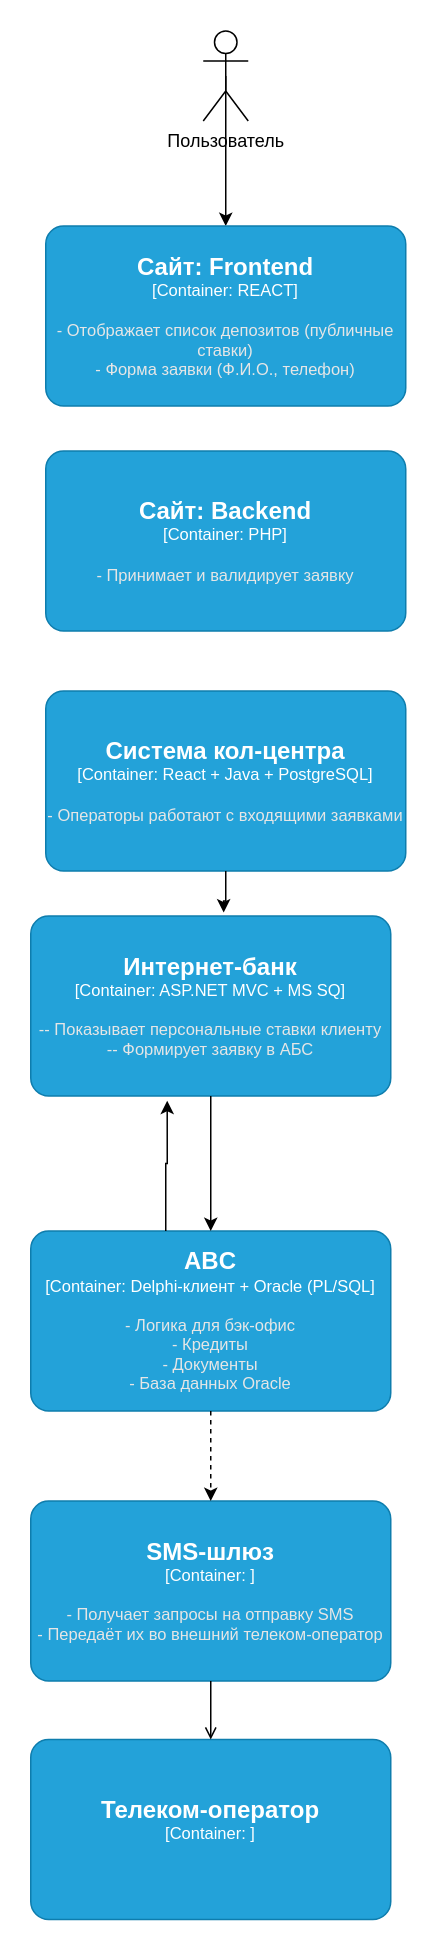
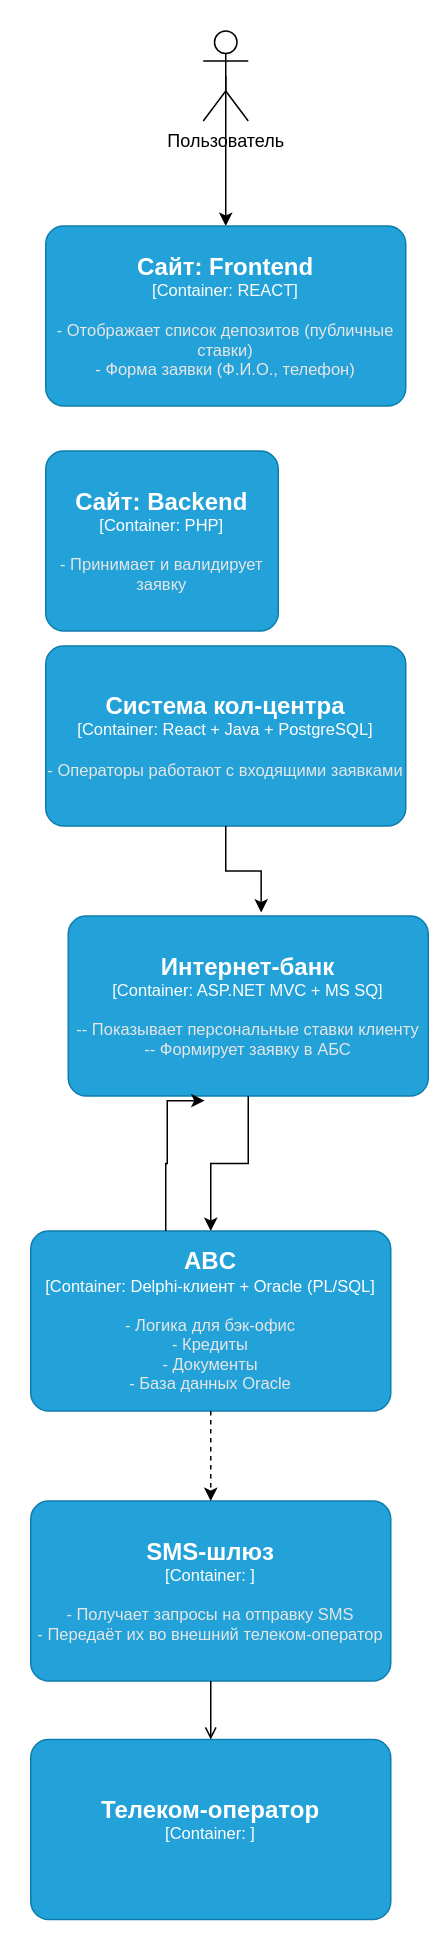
(226, 541) -> (162, 541)
(226, 781) -> (226, 736)
(211, 1006) -> (248, 1006)
